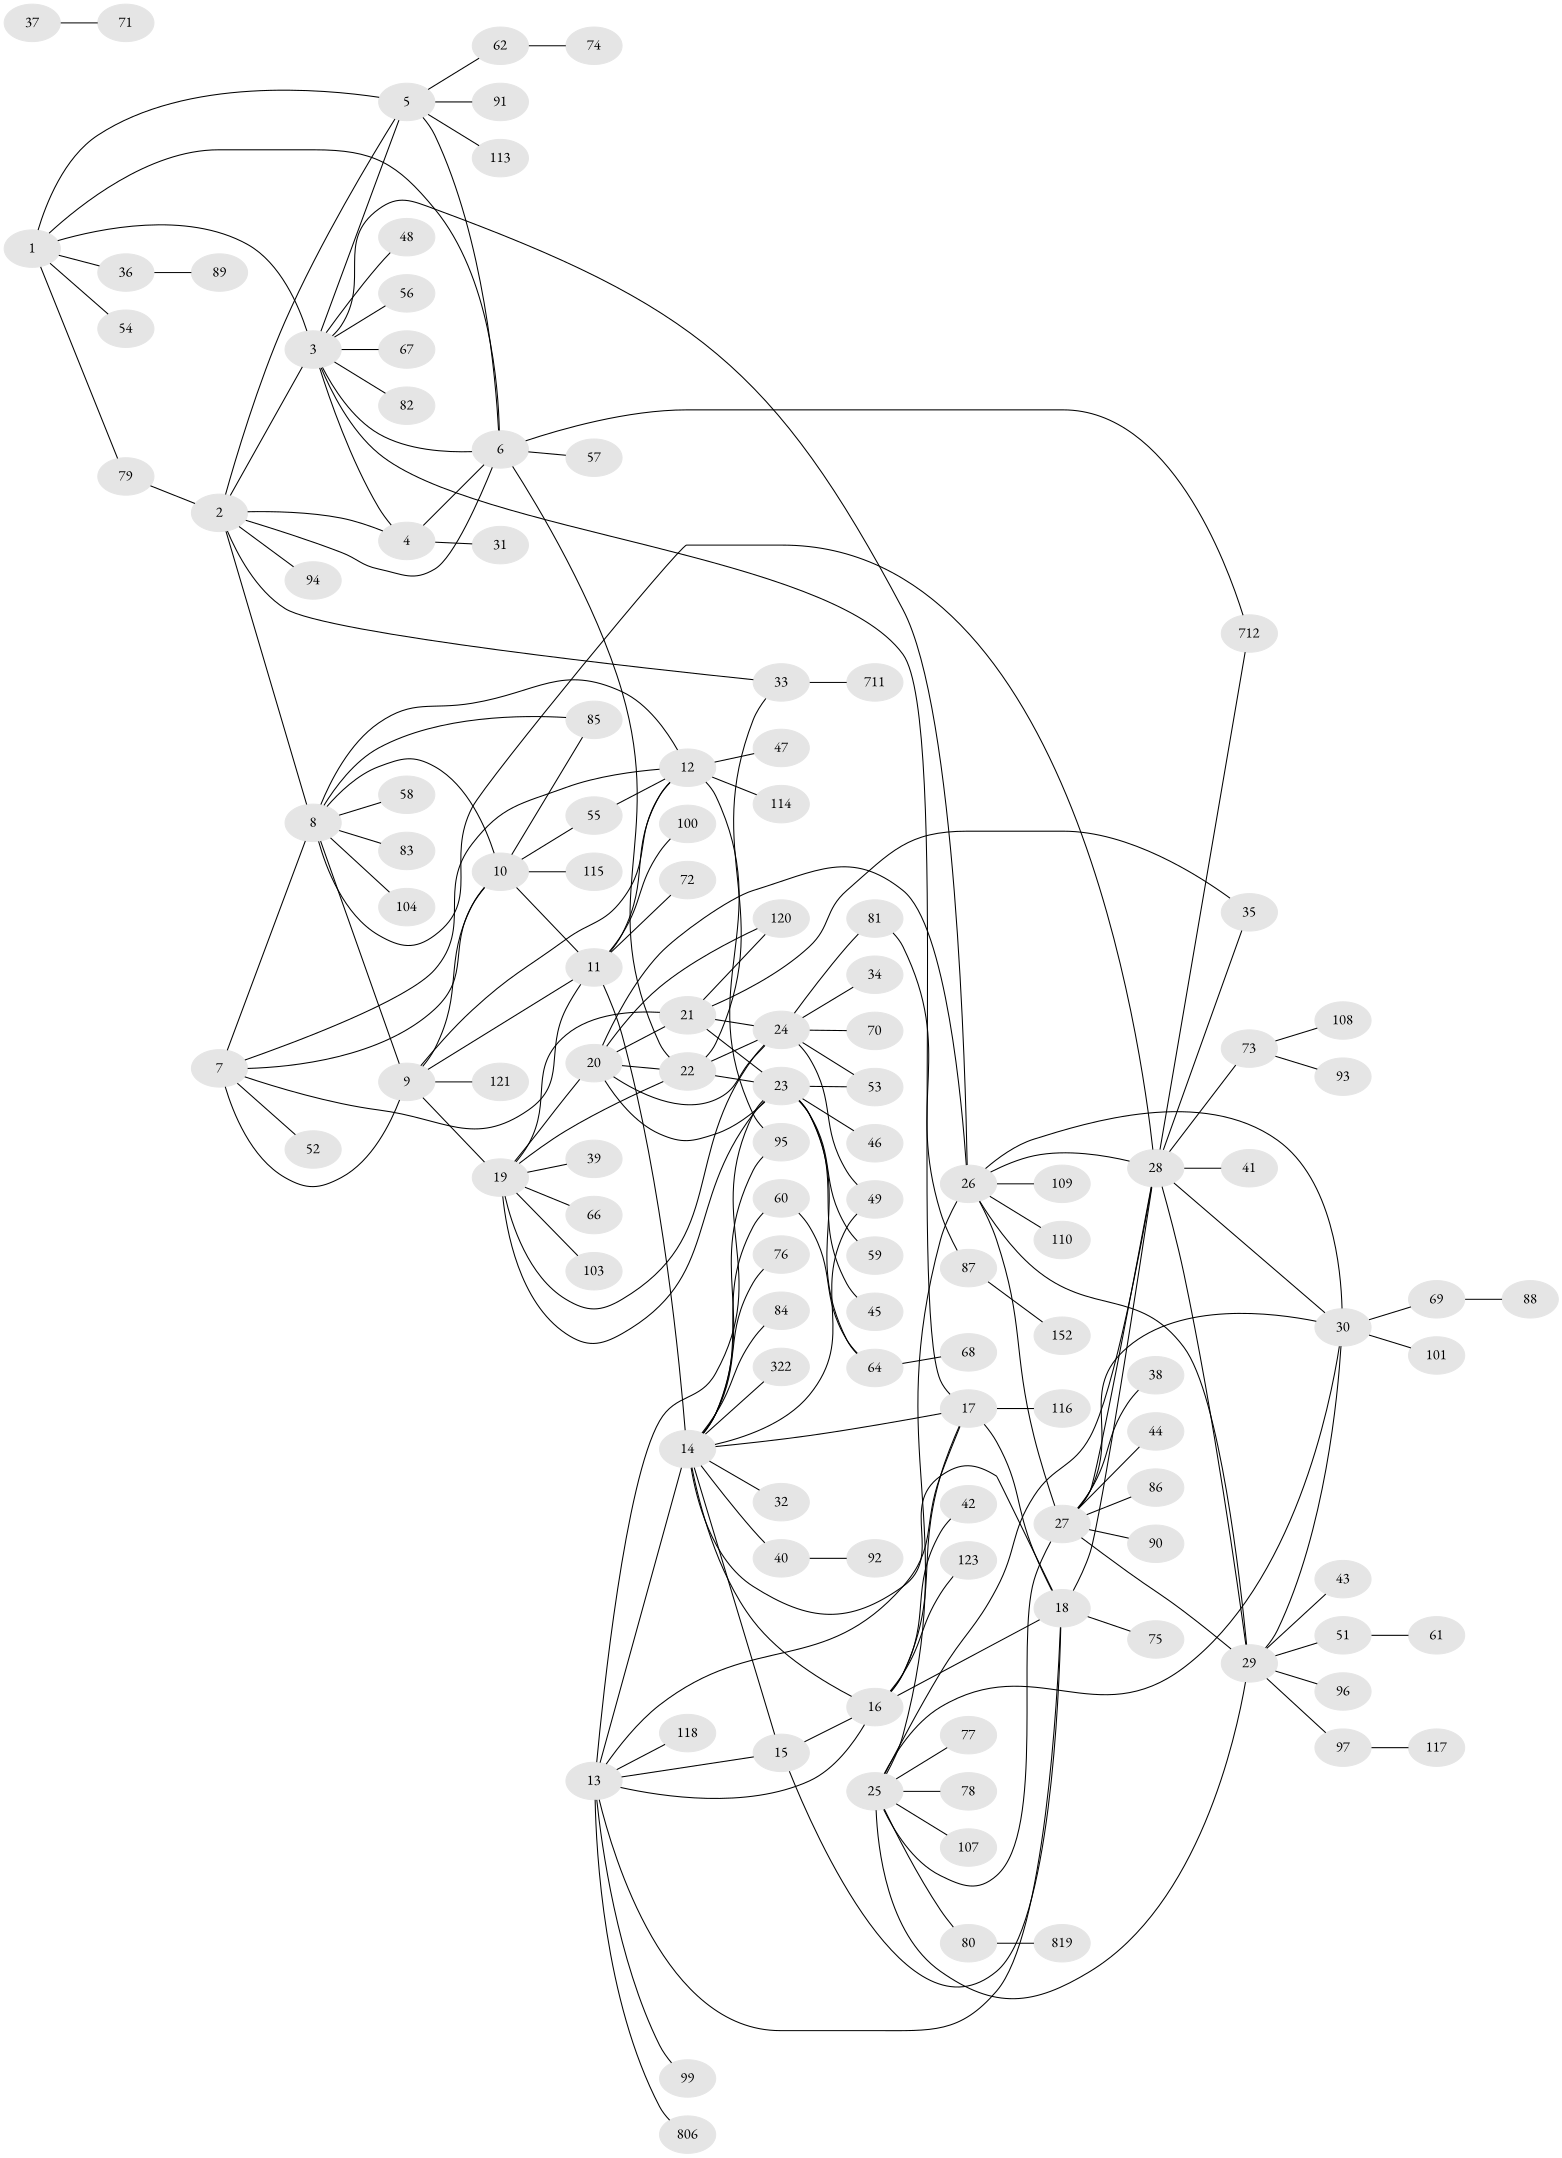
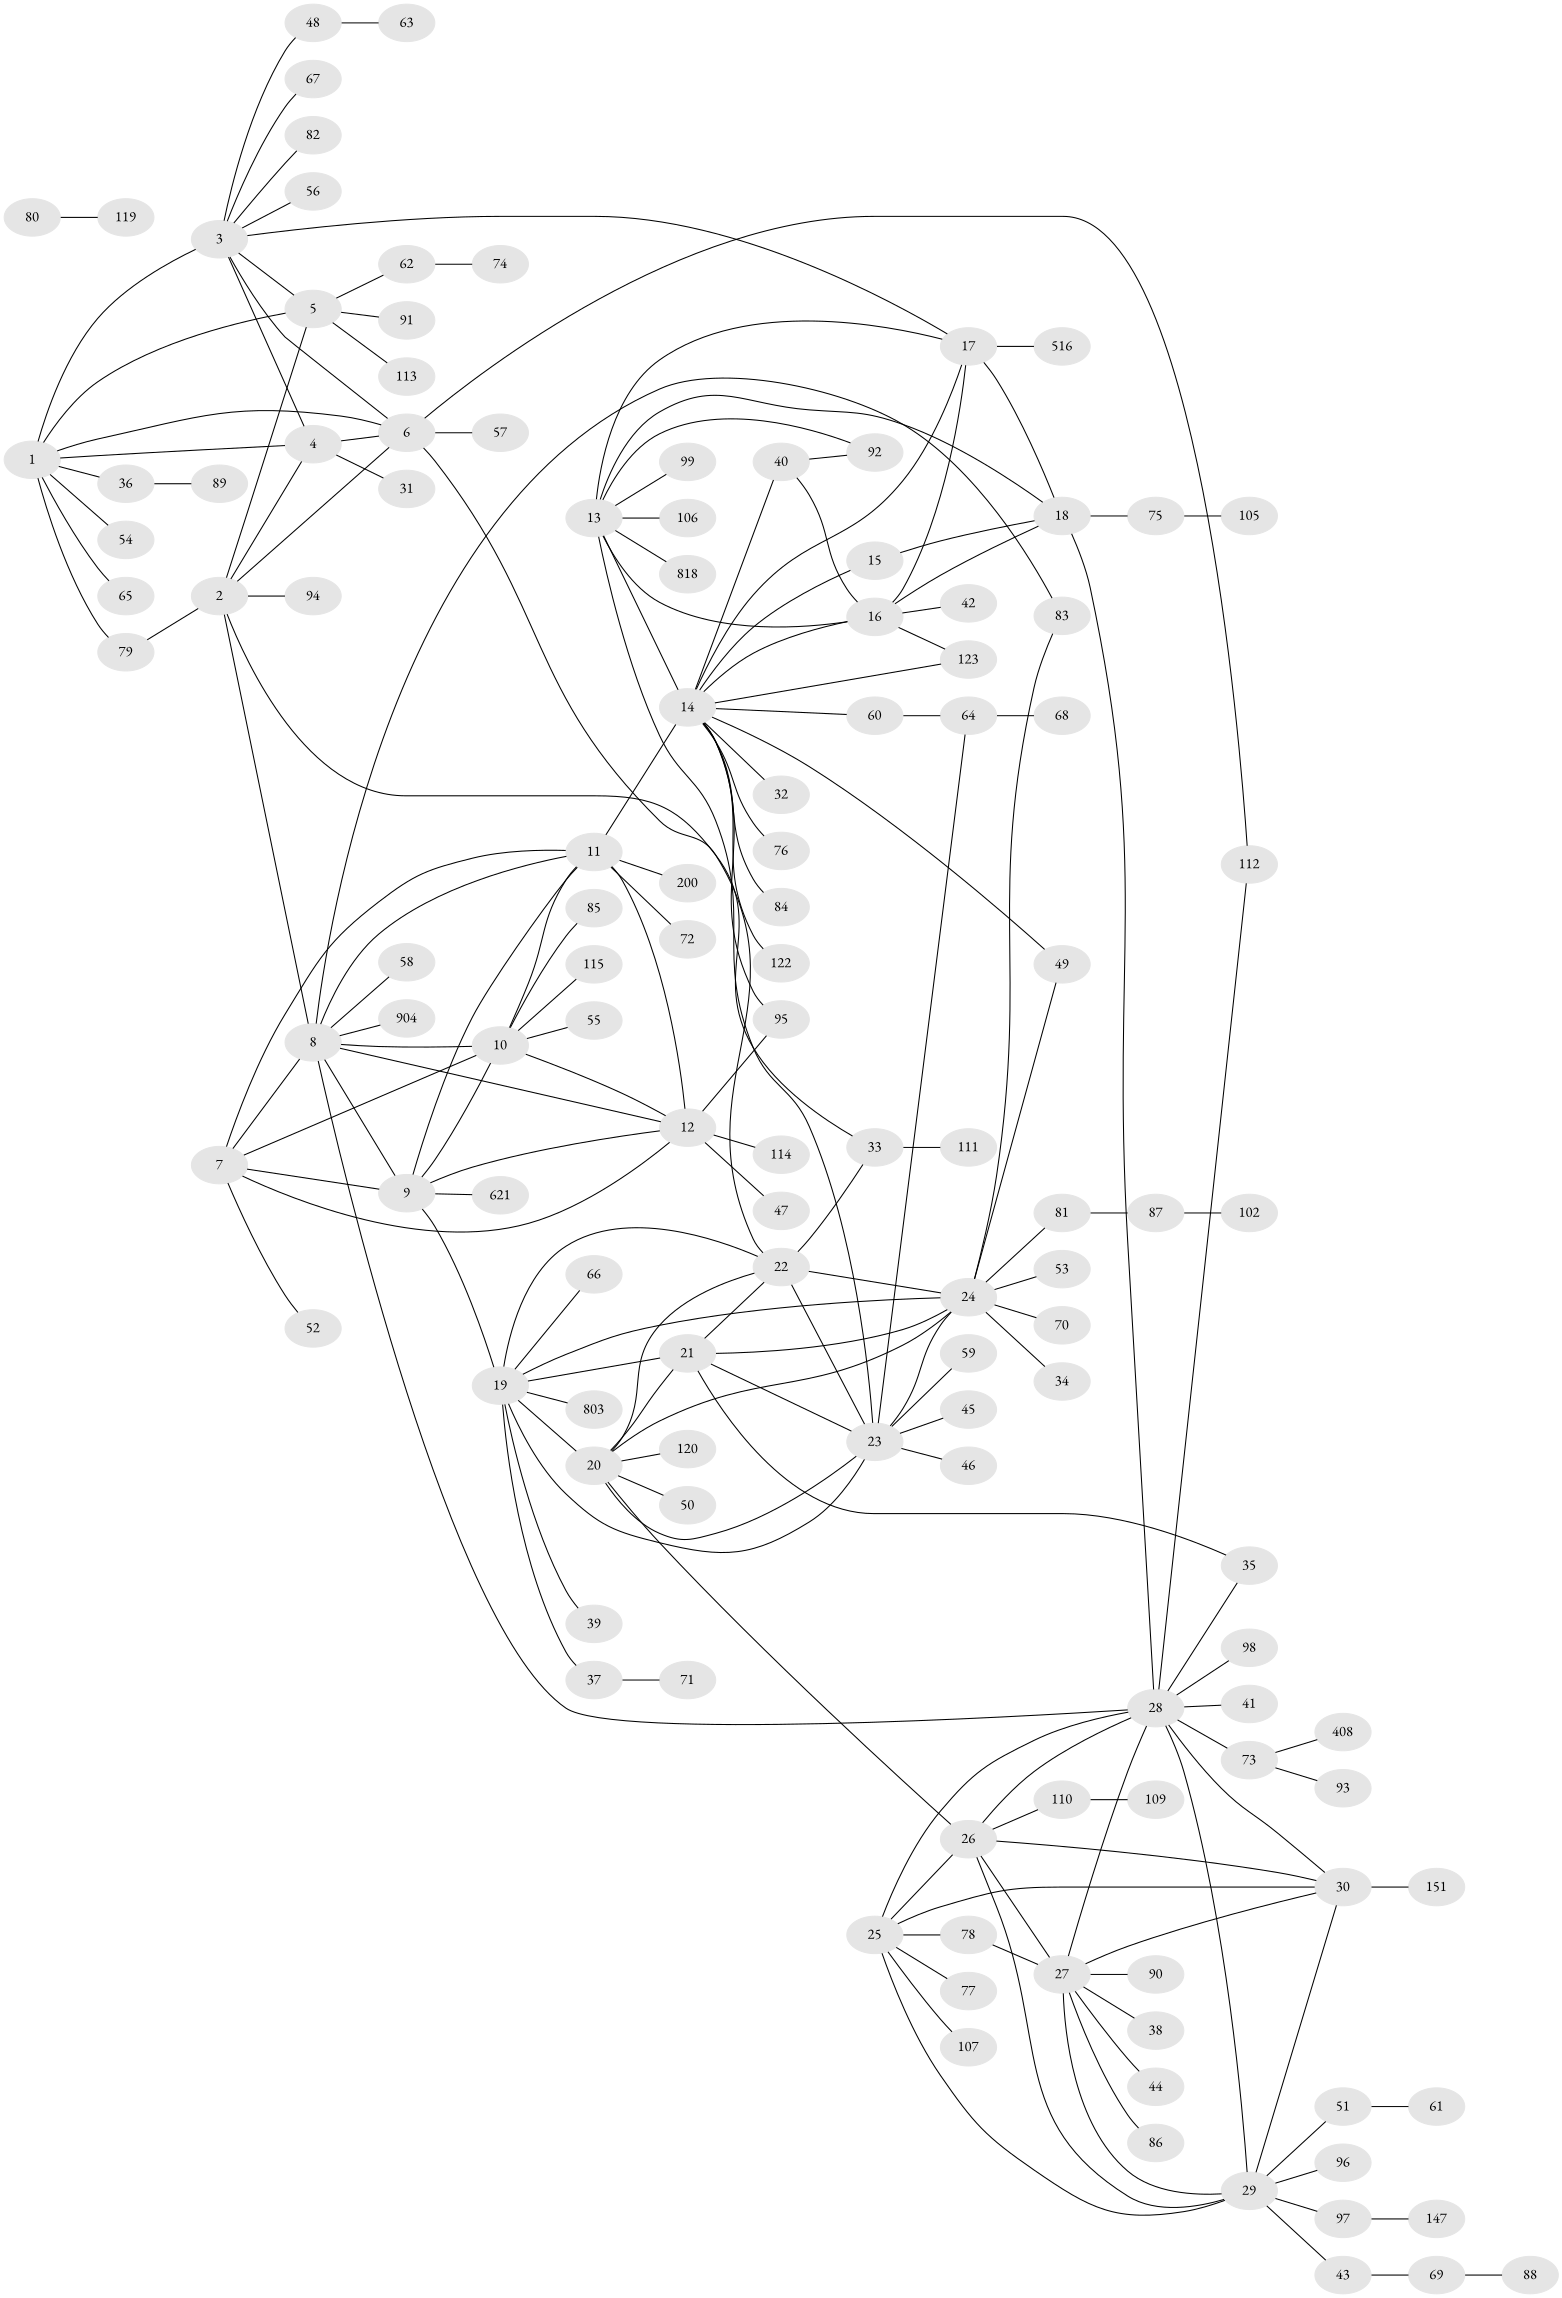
none -> (407, 23)
(478, 269) -> none
(266, 431) -> none
none -> (173, 451)
(833, 491) -> none
none -> (1249, 516)
none -> (126, 596)
(1249, 634) -> (1249, 864)
(875, 682) -> (968, 1147)
(431, 728) -> (419, 907)
(645, 790) -> (597, 1082)
(688, 824) -> (688, 883)
(407, 907) -> (407, 1018)
none -> (1010, 955)
(725, 977) -> (739, 1306)
(1343, 1021) -> (1343, 1732)
(500, 1082) -> (500, 1195)
(829, 1087) -> (920, 1369)
(1015, 1184) -> (1109, 1800)
(594, 1271) -> (594, 1410)
(1390, 1313) -> (1390, 2275)
(1062, 1336) -> (1249, 1213)
(1437, 1355) -> (1437, 1887)
(781, 1367) -> (781, 963)
(1062, 1409) -> (1062, 346)
none -> (688, 1505)
none -> (524, 1540)
(868, 1606) -> (828, 683)
none -> (1249, 1648)
(828, 1730) -> (825, 533)
(688, 1733) -> (688, 574)
(1437, 1748) -> (1437, 2219)
(688, 1767) -> (711, 420)
(1025, 1784) -> (1020, 1957)
(916, 1870) -> none
(1062, 1943) -> (126, 217)
(688, 2135) -> (688, 518)
